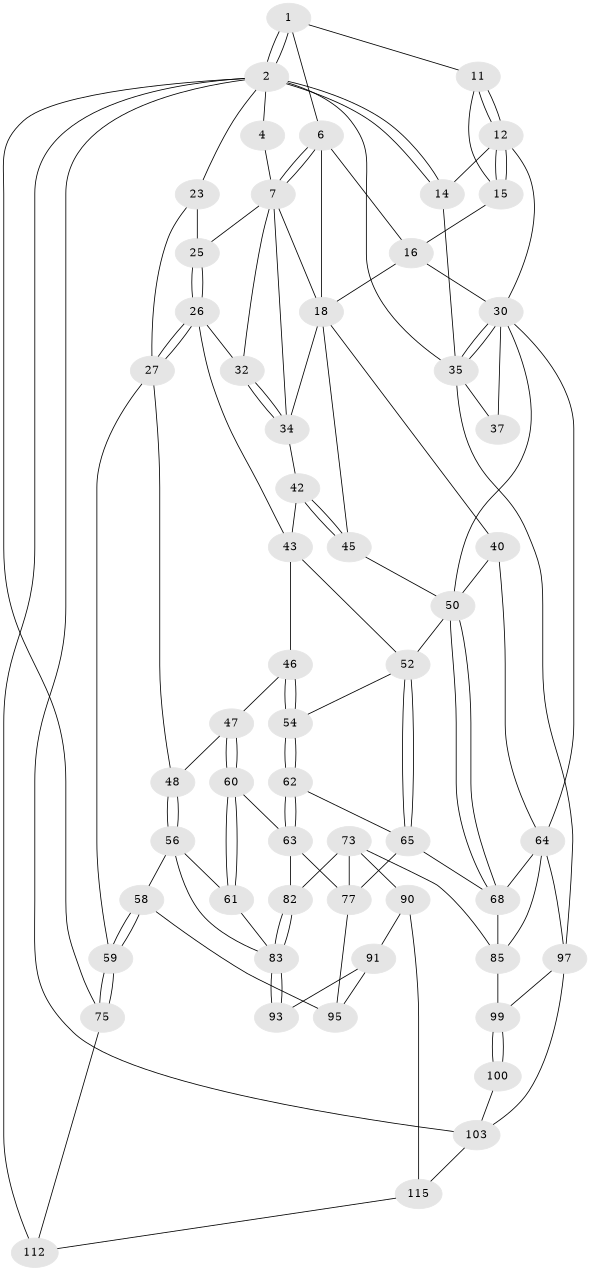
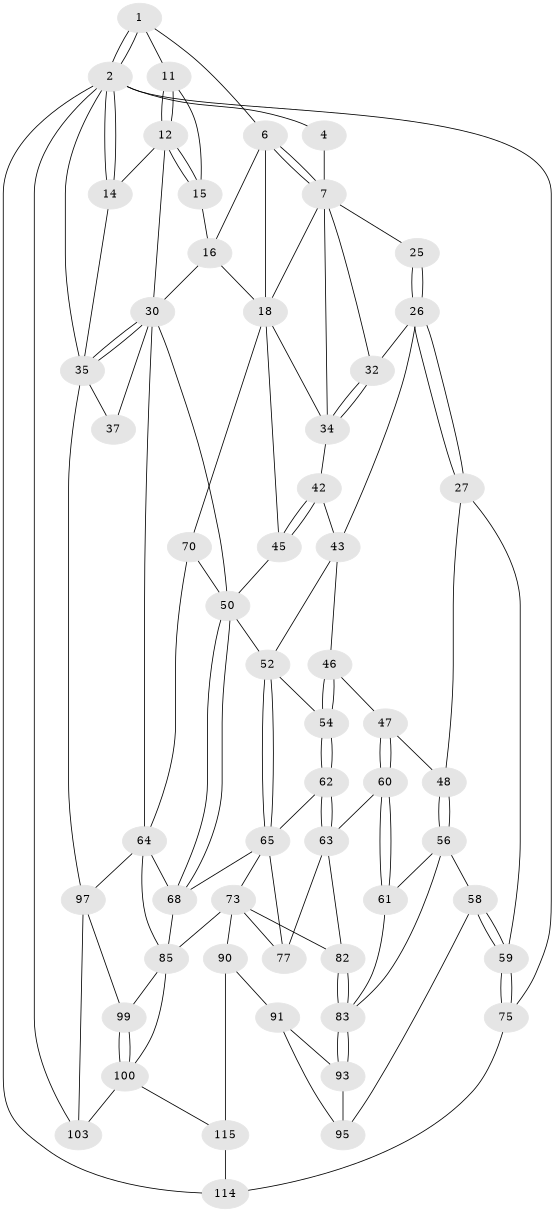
(197, 194) -> none
(498, 547) -> (189, 547)
none -> (251, 870)
(342, 959) -> (343, 1106)
none -> (157, 1021)
(448, 1165) -> (175, 1106)
(35, 1253) -> (225, 1194)
